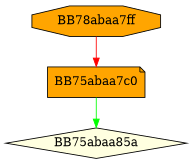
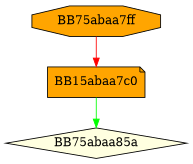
(96, 21) -> (96, 21)
(96, 82) -> (96, 82)
